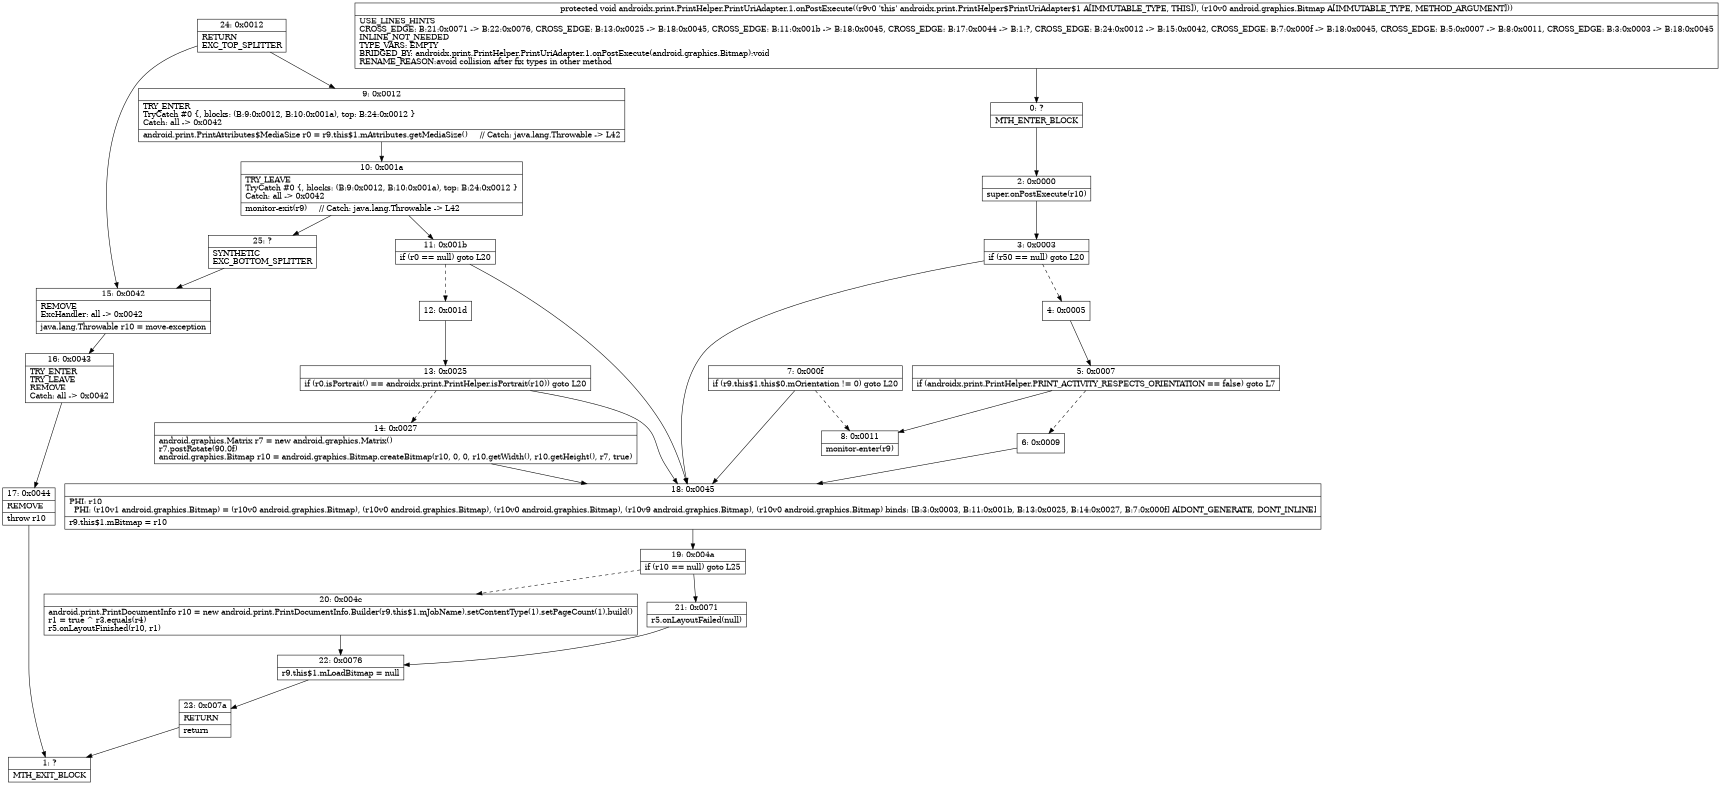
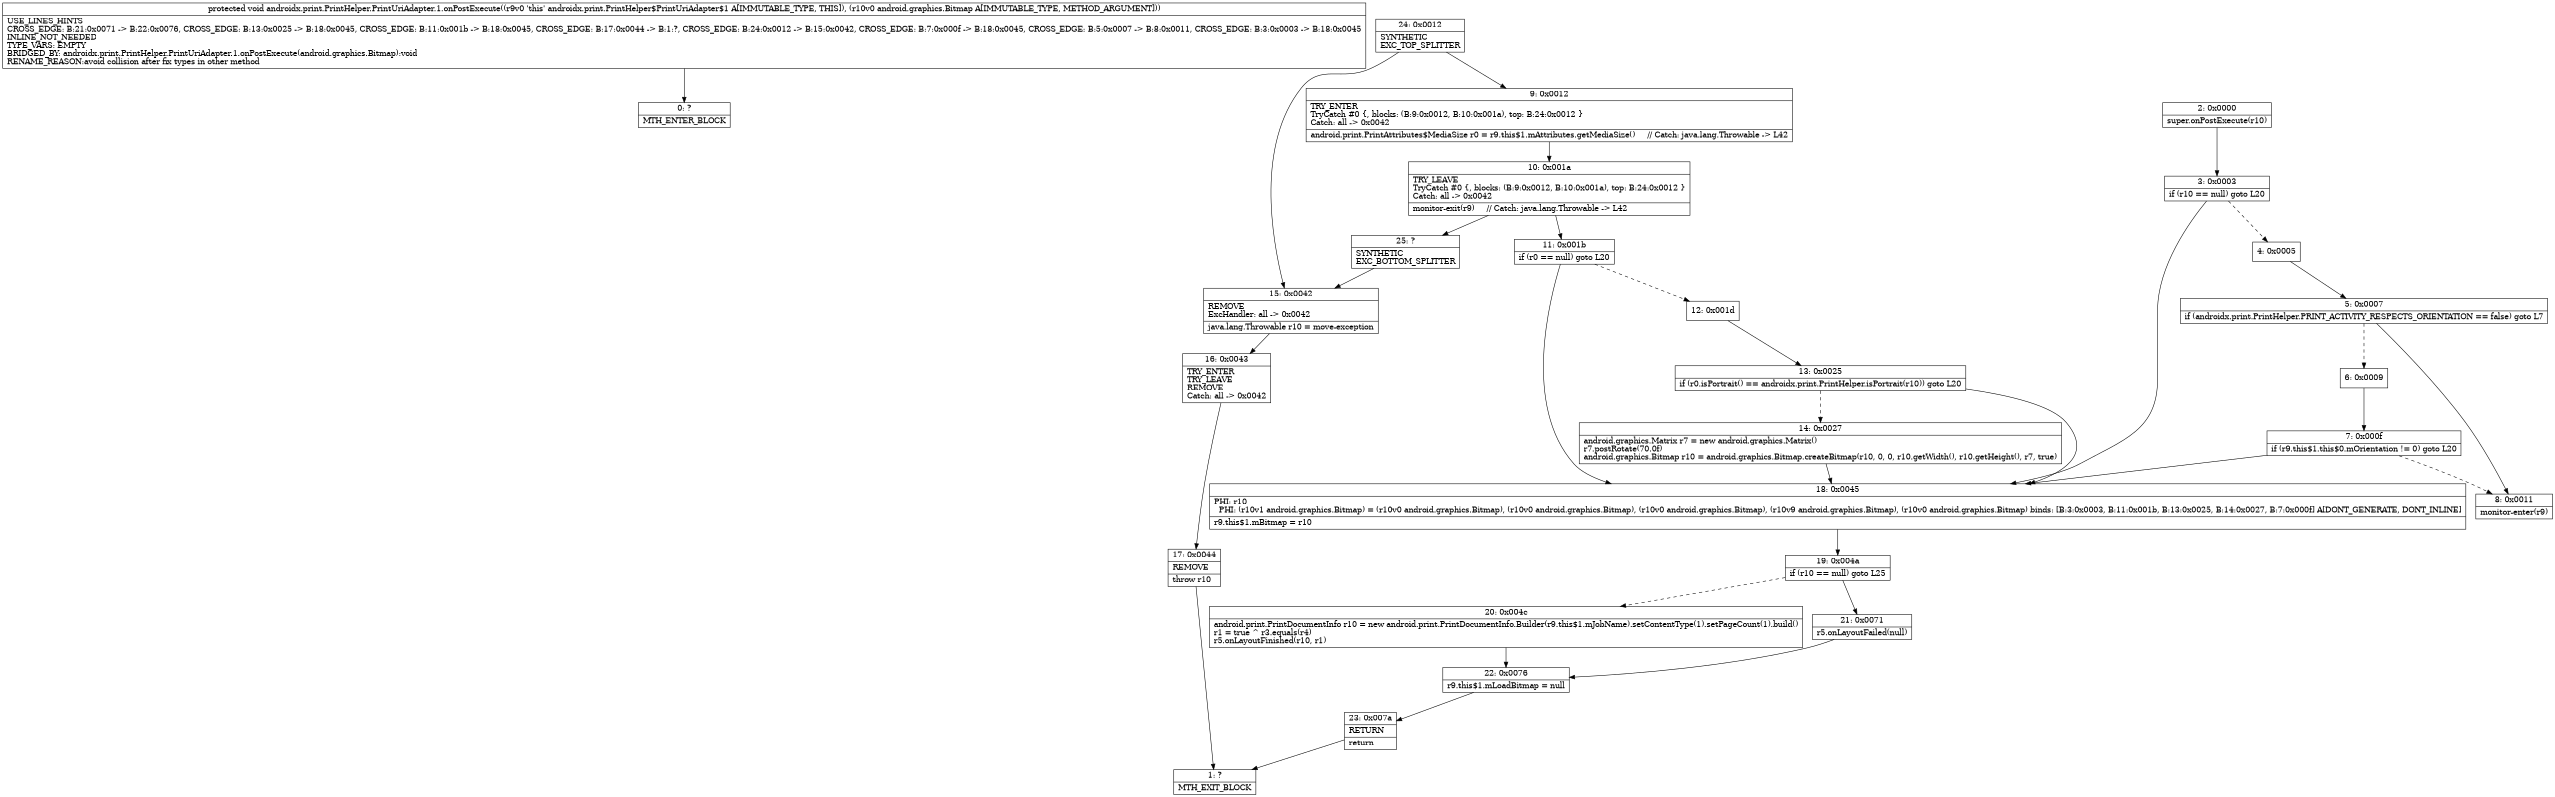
(219, 38) -> (1404, 38)
(1037, 149) -> none
(1037, 258) -> (2217, 194)
(198, 449) -> (1623, 449)
(920, 465) -> (2364, 407)
